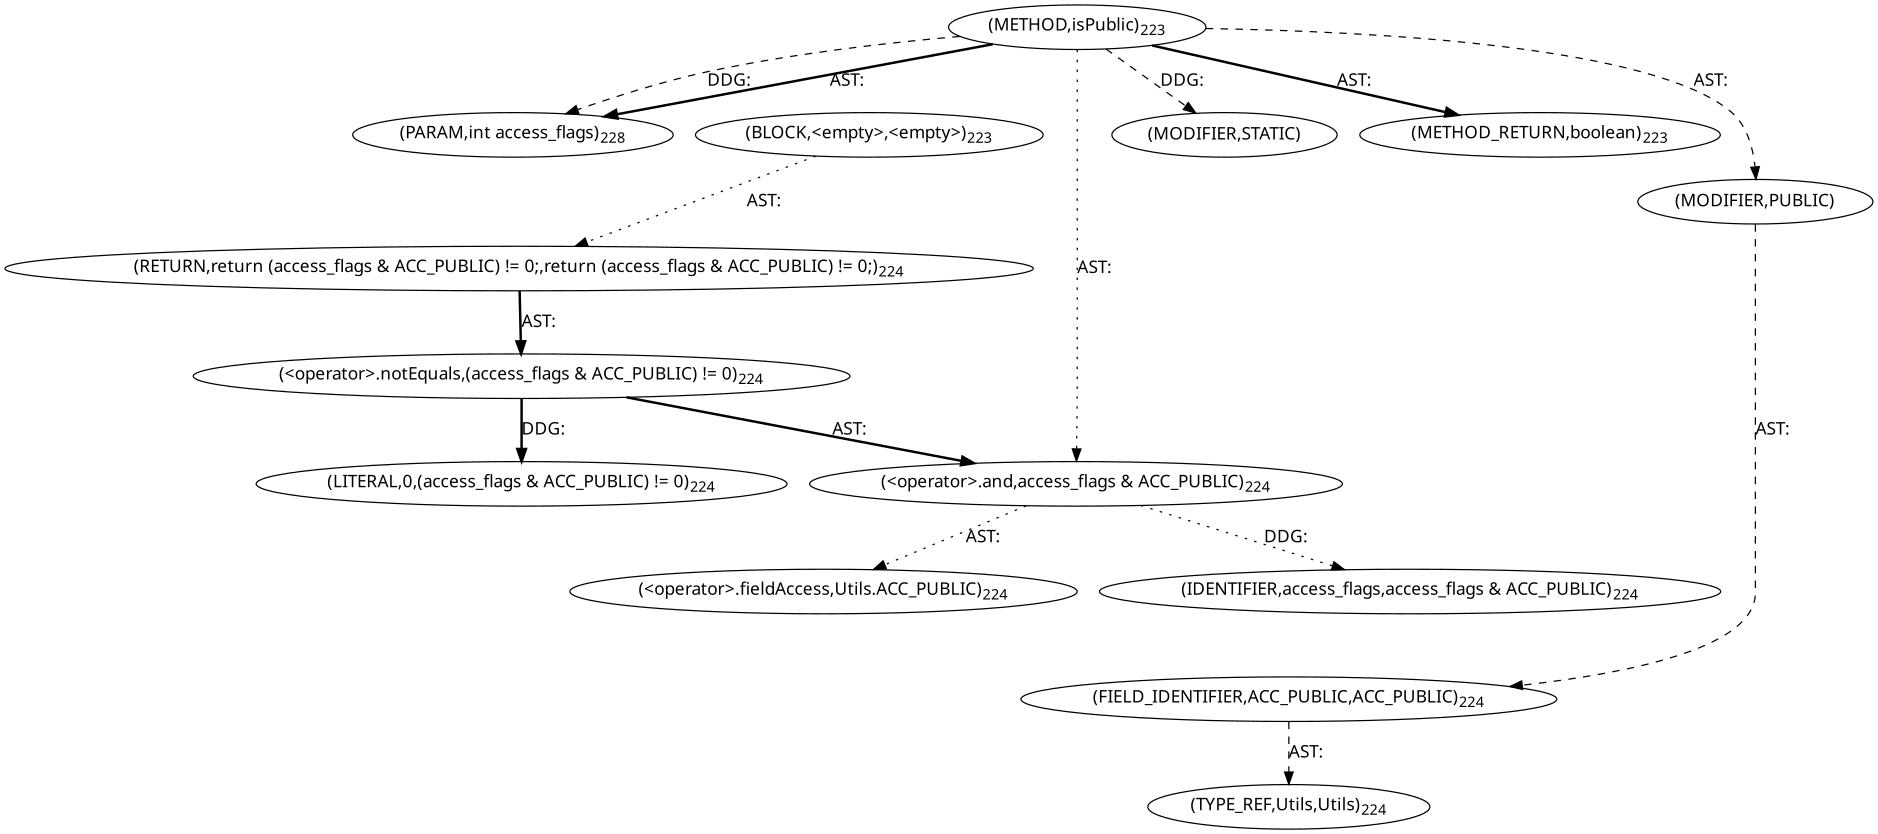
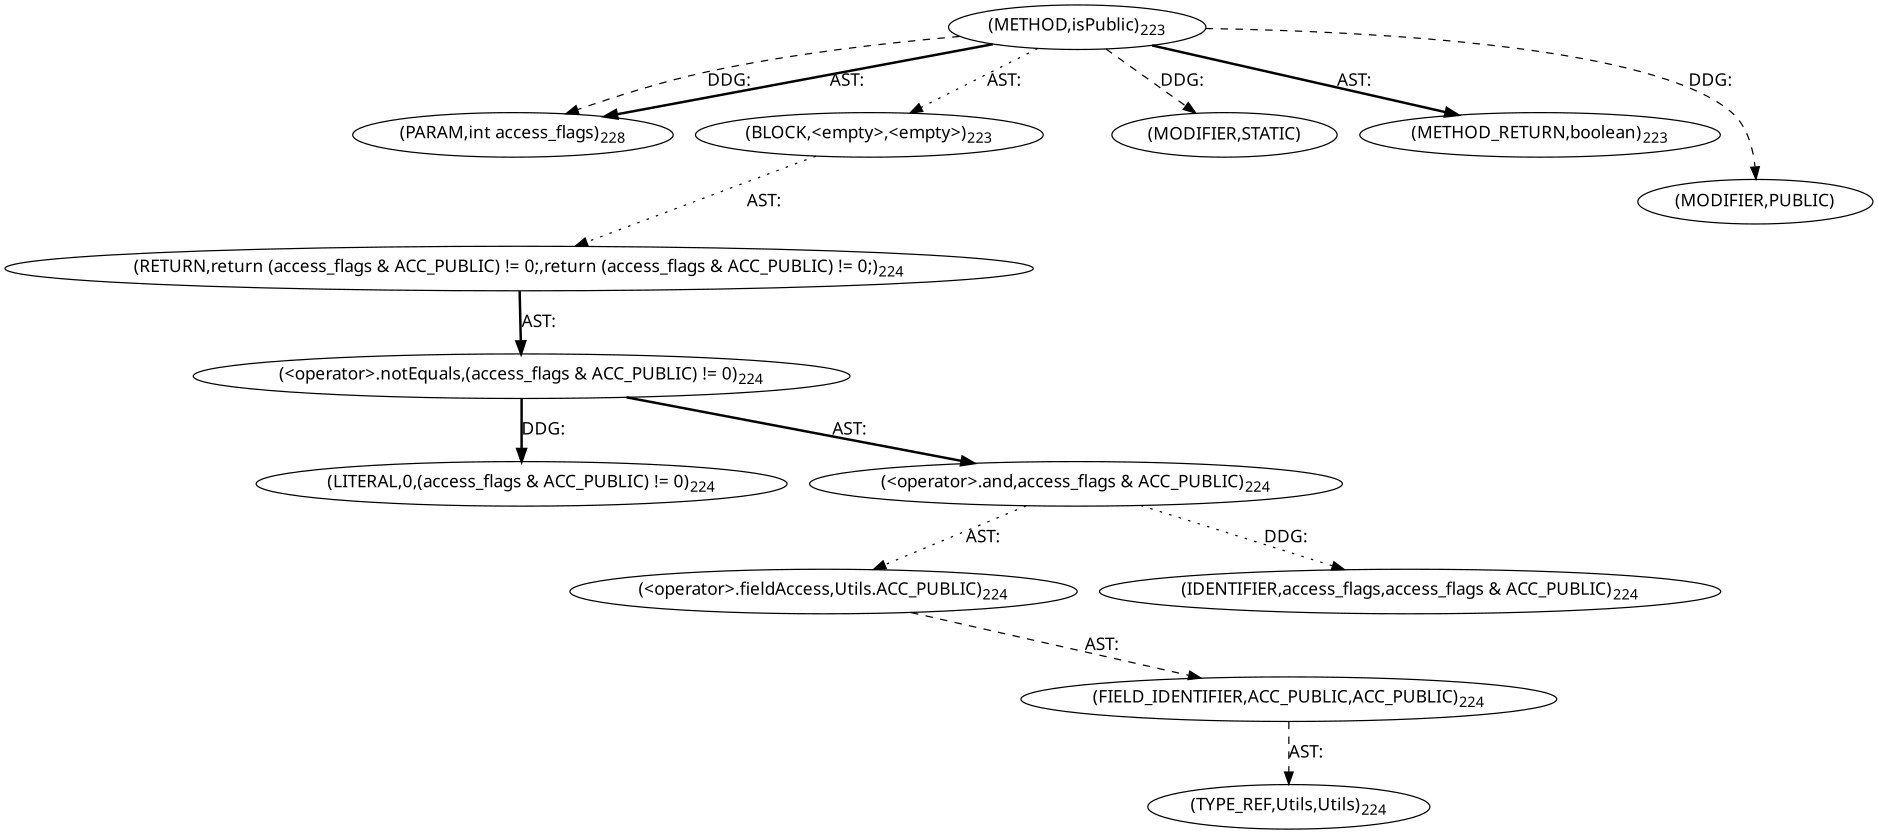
(1713, 81) -> (1713, 81)
(1077, 249) -> (979, 78)
(1755, 541) -> (1050, 644)
